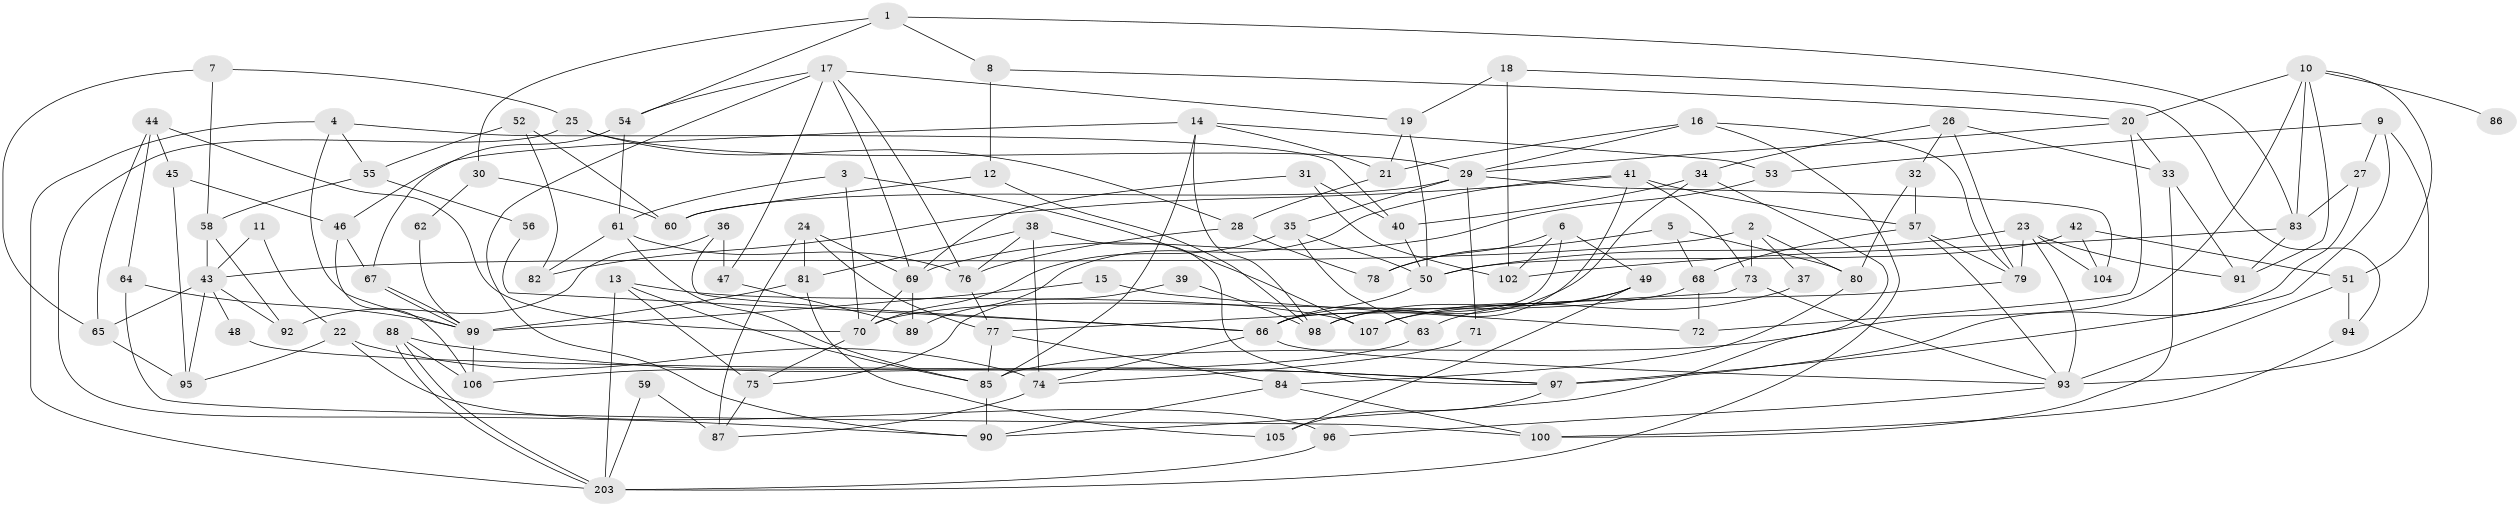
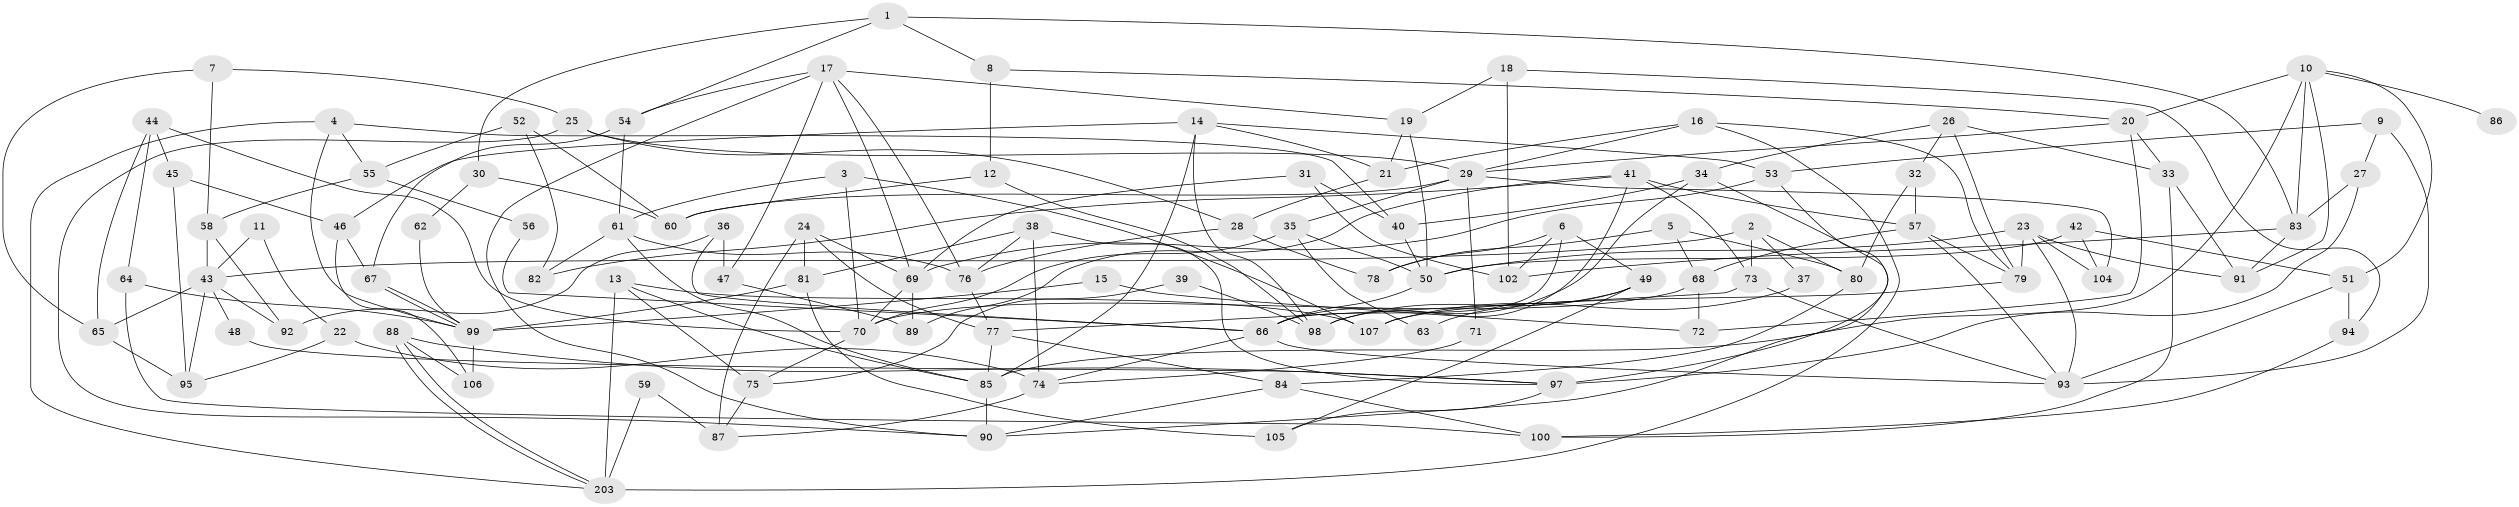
(2034, 336) -> (1858, 314)
(952, 370) -> none
(1330, 438) -> none
